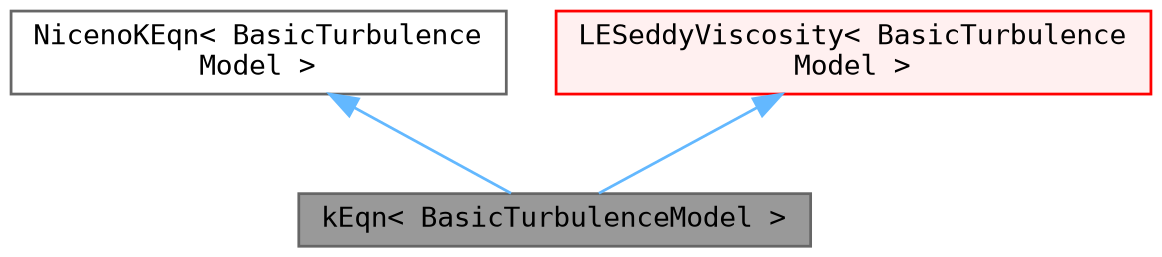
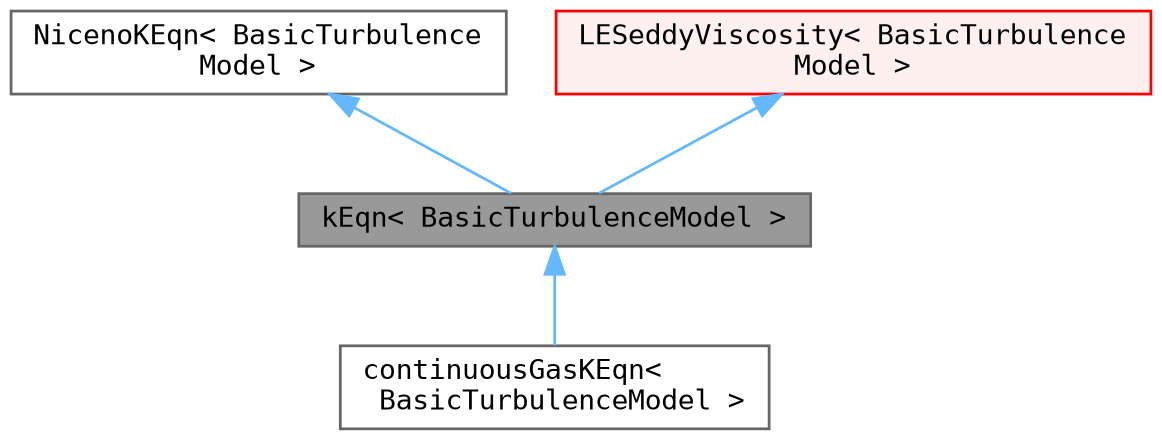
none -> (555, 387)
